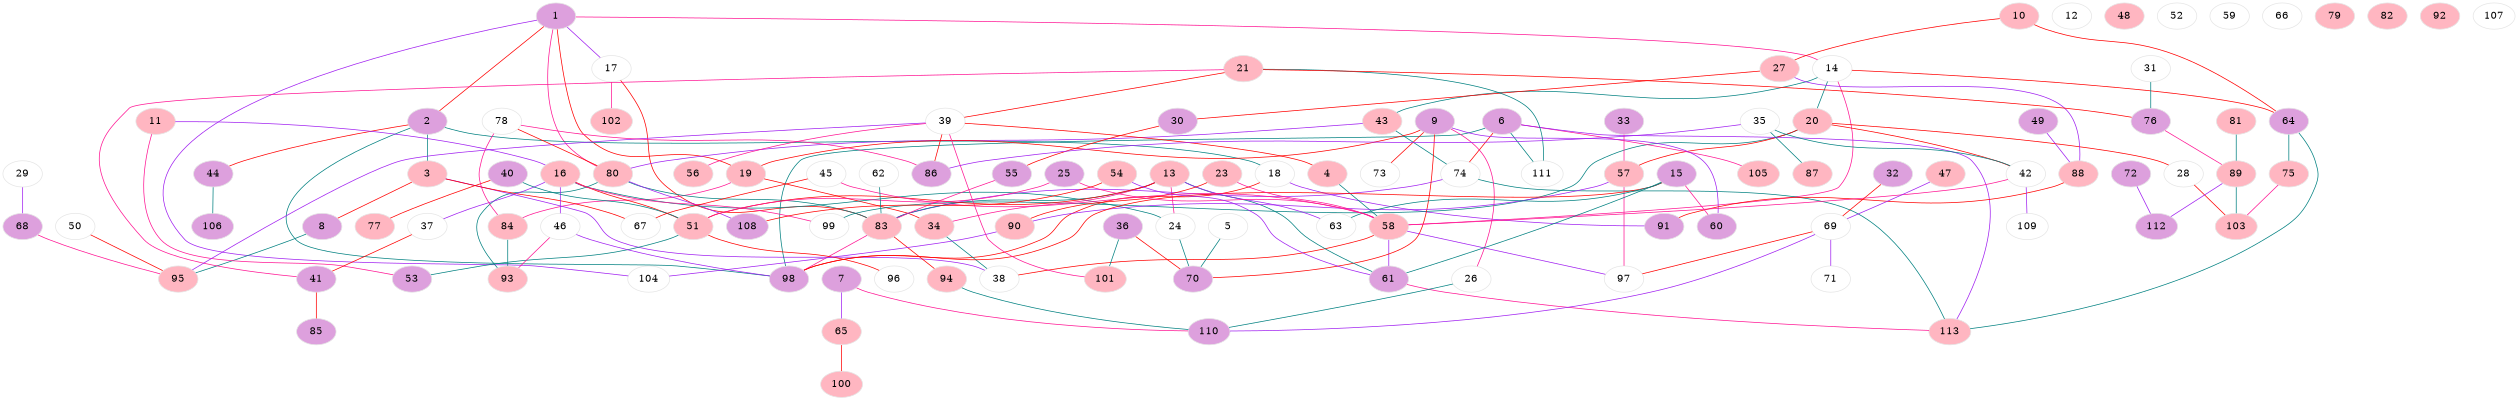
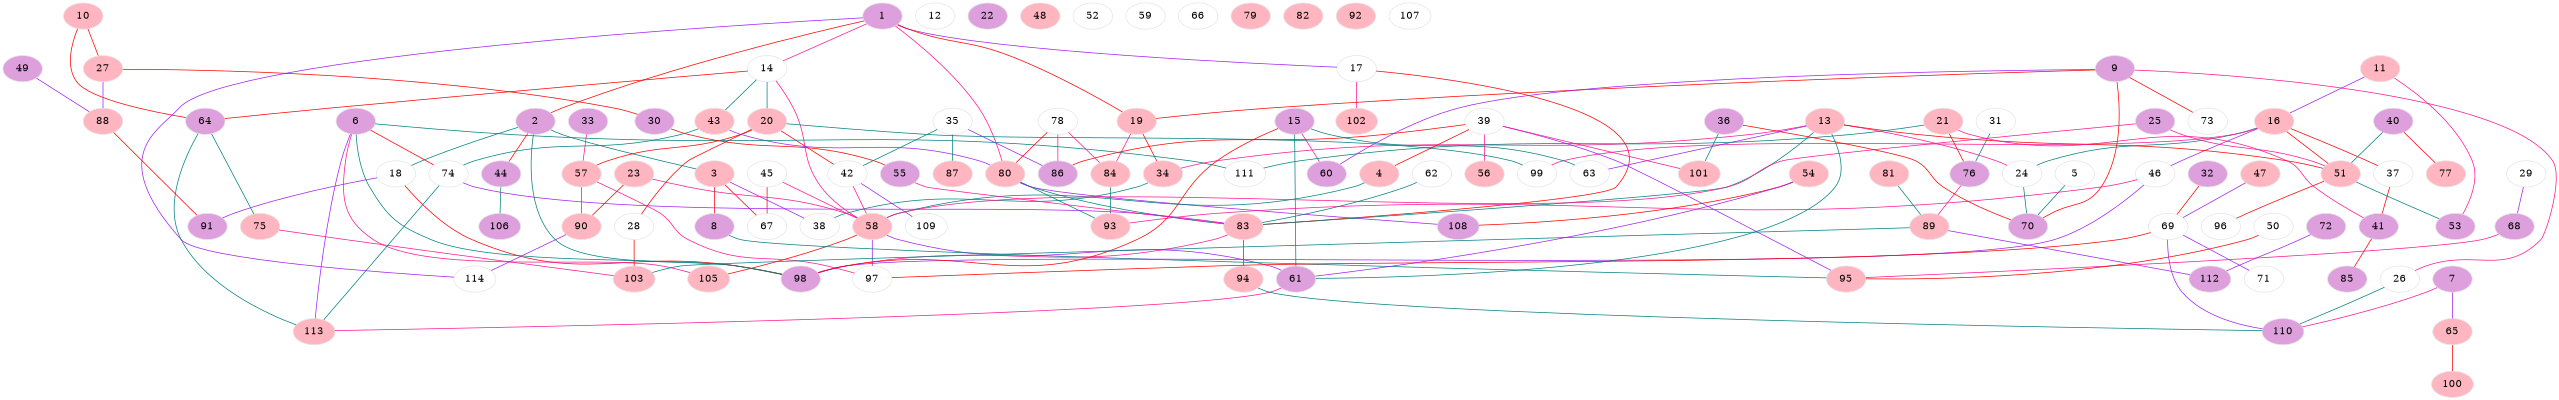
none -> (988, 16)
(1094, 95) -> none
(484, 204) -> (2334, 147)
(1197, 259) -> (796, 256)
(649, 279) -> (475, 279)
